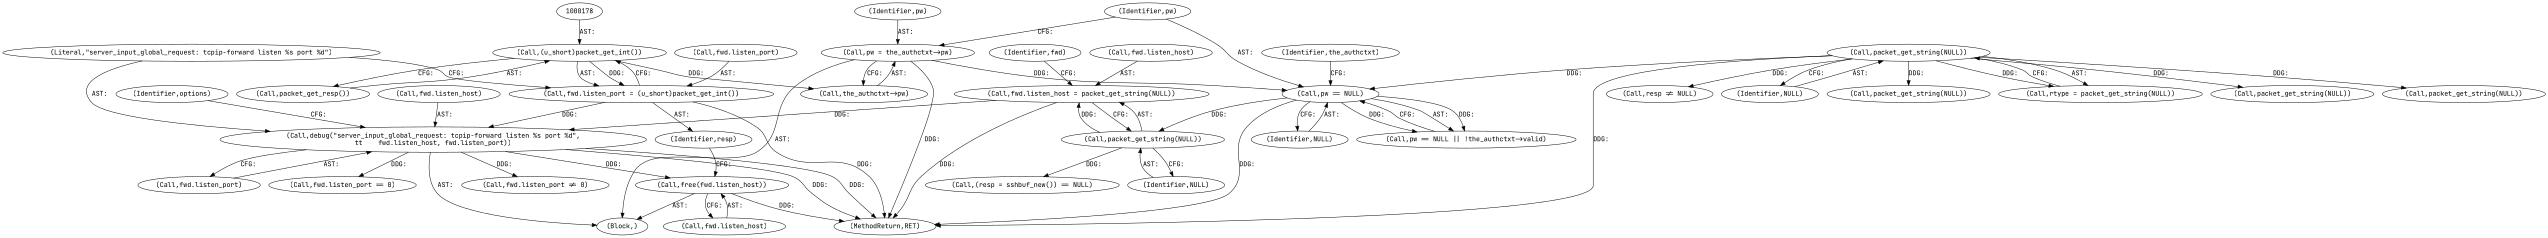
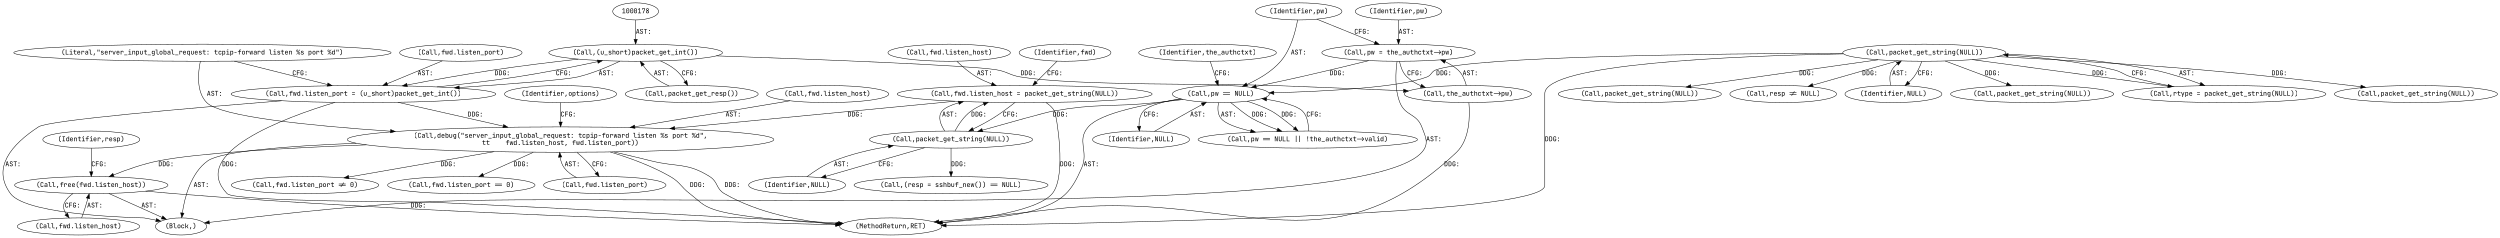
(671, 116) -> (44, 125)
(922, 135) -> (1233, 215)
(1249, 164) -> (1094, 164)
